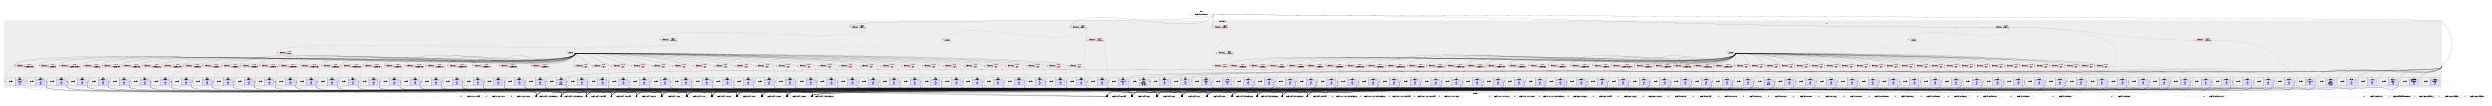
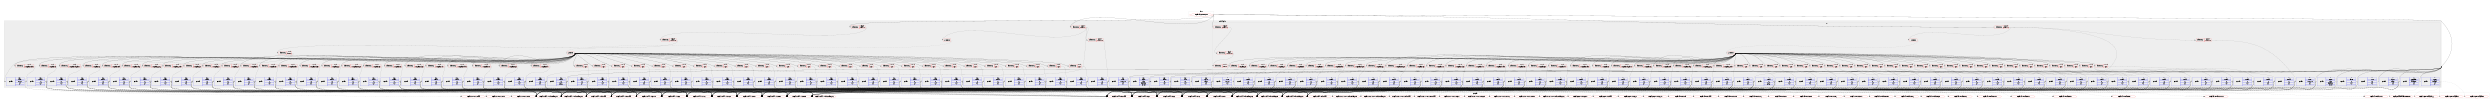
none -> (1477, 97)
